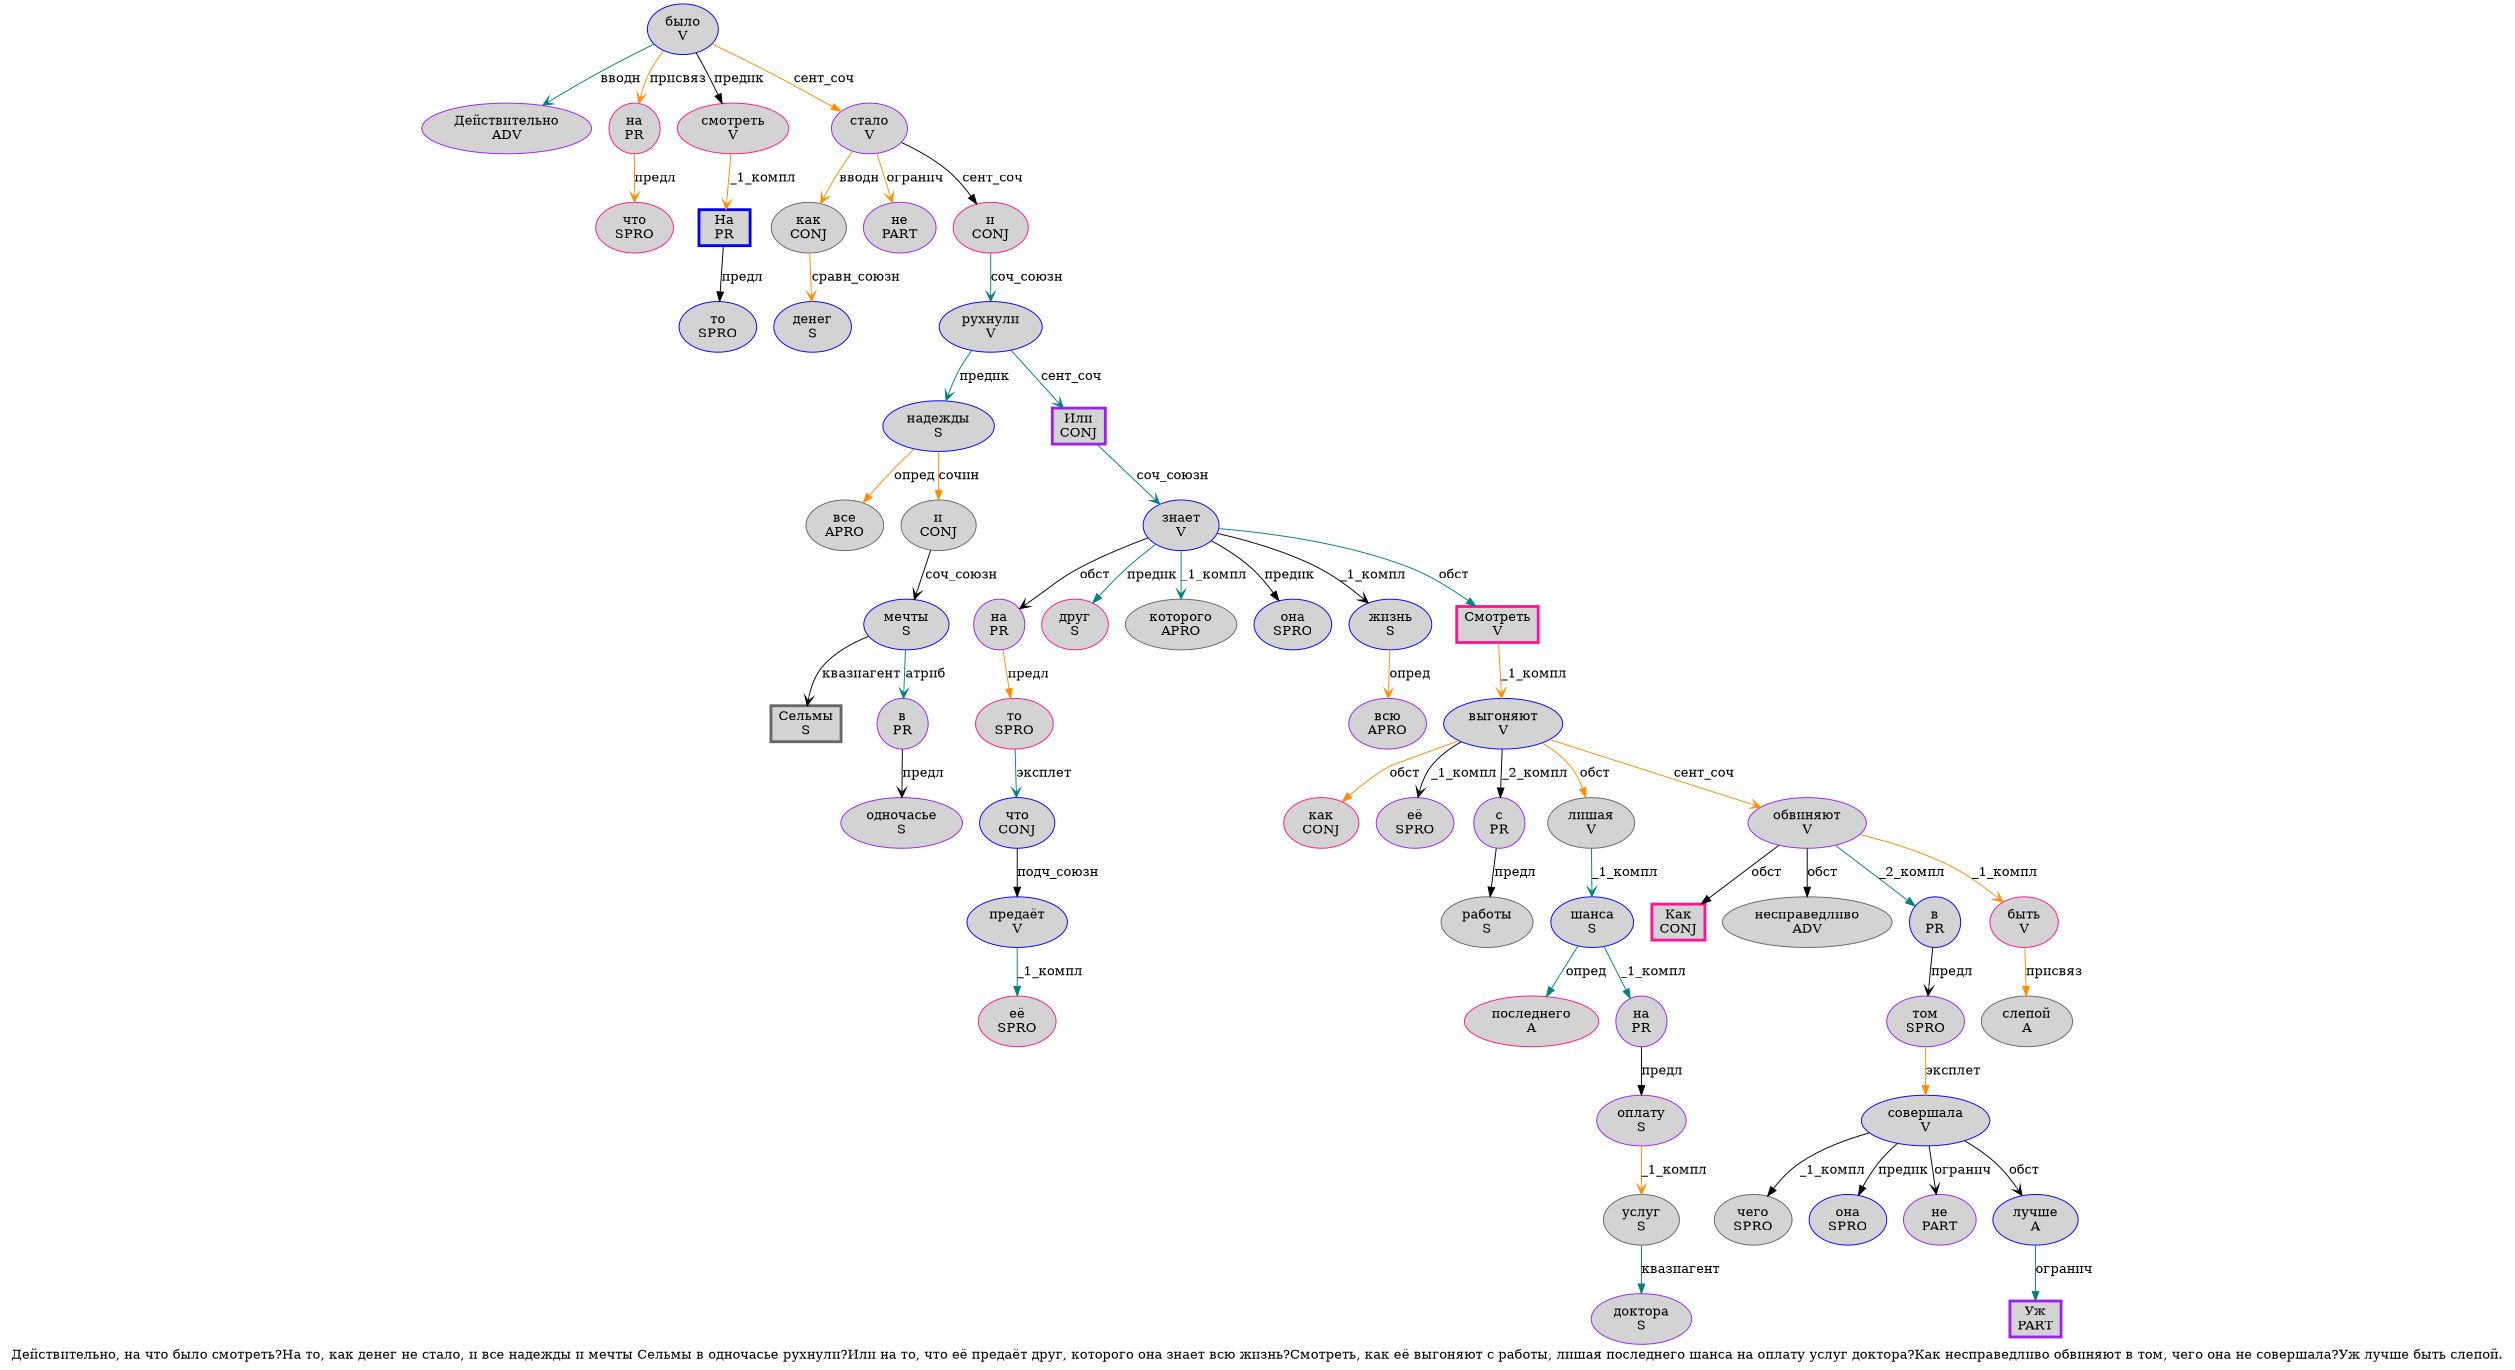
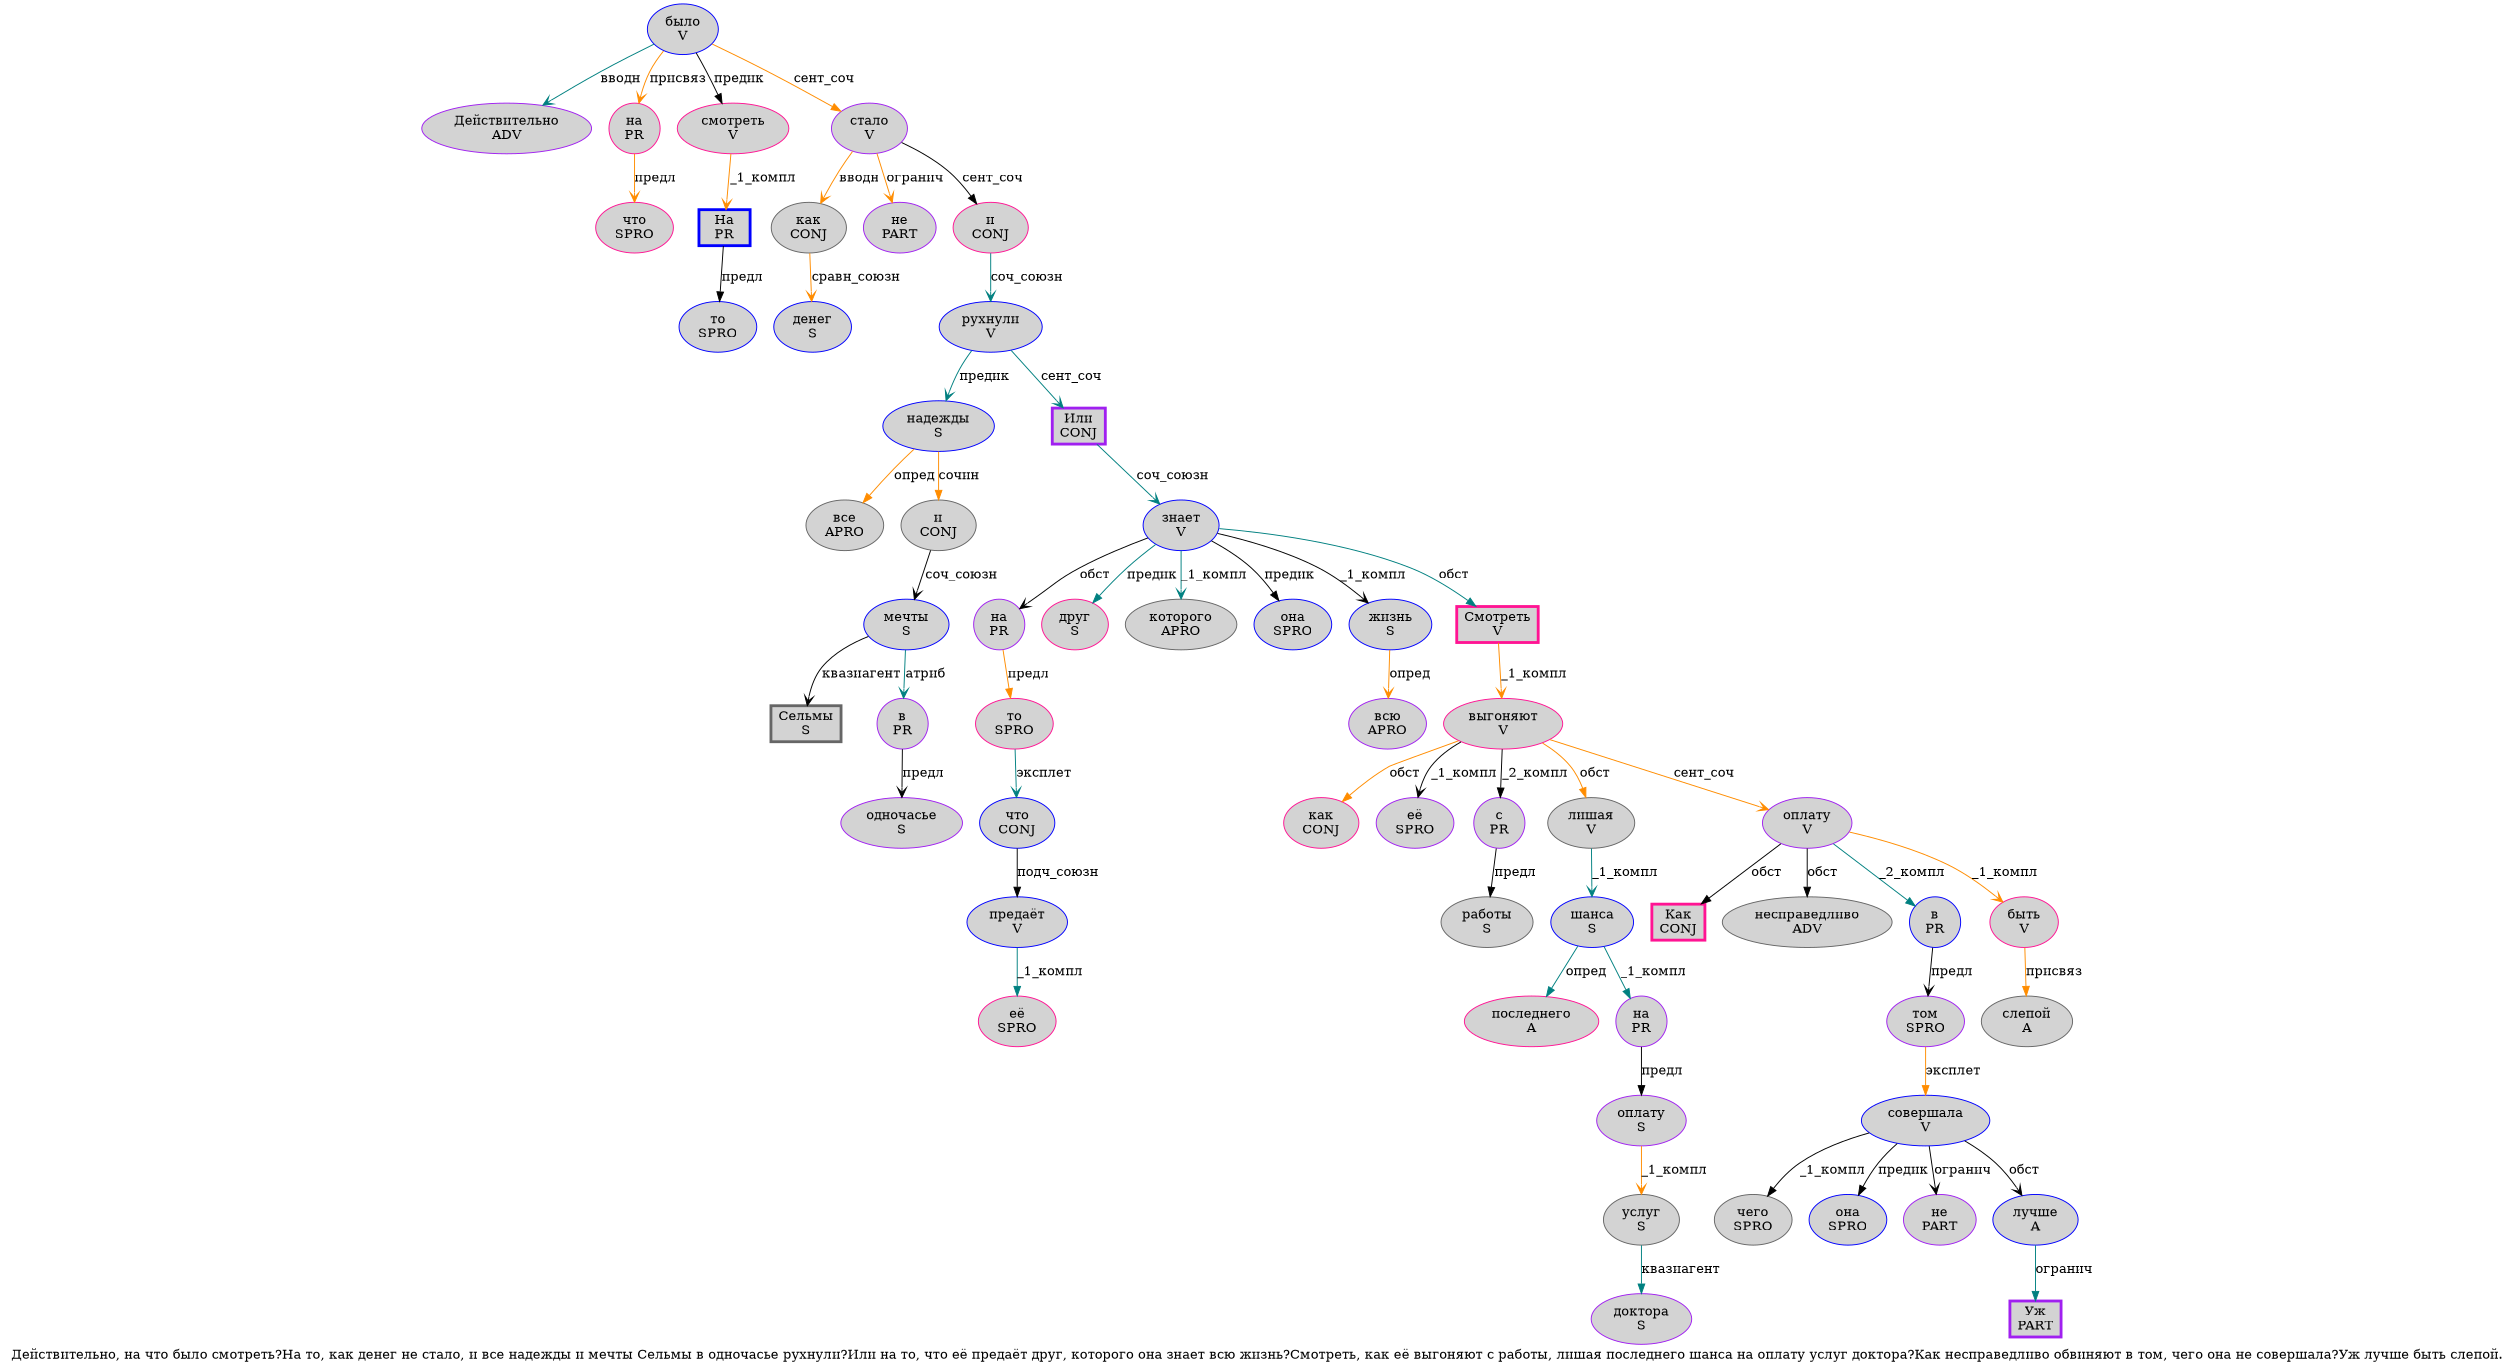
(1503, 724) -> (1503, 724)
(1807, 823) -> (1807, 823)
